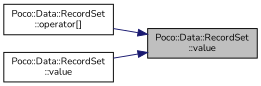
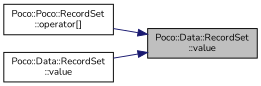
(59, 20) -> (59, 20)
